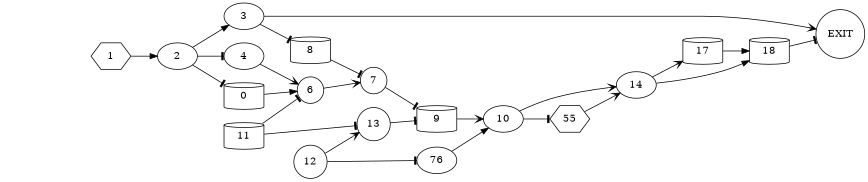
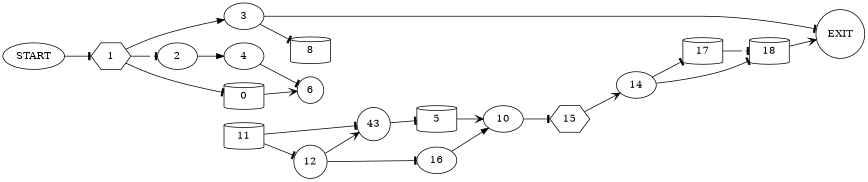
(539, 16) -> (539, 16)
(208, 38) -> (171, 32)
(801, 43) -> (801, 43)
(732, 51) -> (732, 51)
none -> (34, 56)
(141, 56) -> (141, 56)
(209, 56) -> (209, 56)
(666, 70) -> (666, 70)
(278, 73) -> (278, 73)
(207, 74) -> (172, 81)
(702, 76) -> (702, 76)
(374, 81) -> none
(277, 93) -> (277, 93)
(563, 96) -> none
(279, 112) -> (278, 149)
(437, 119) -> (437, 119)
(570, 119) -> (570, 119)
(374, 124) -> (374, 124)
(437, 160) -> (437, 160)
